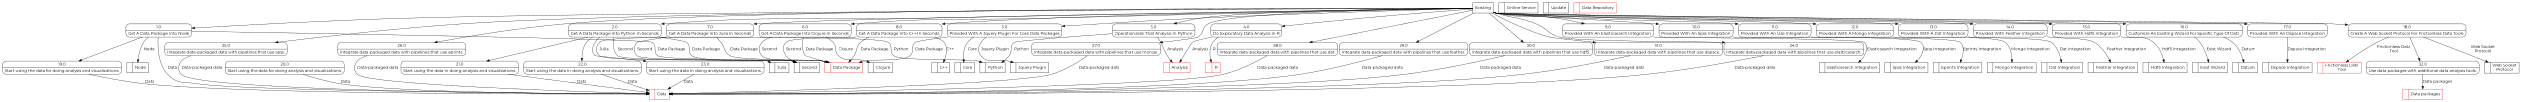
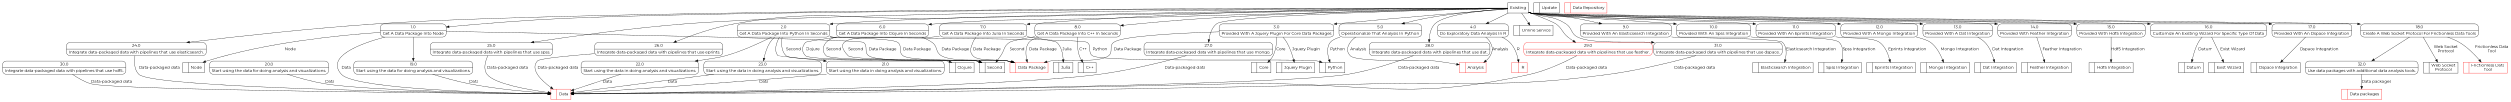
(1505, 27) -> (1525, 18)
(1775, 34) -> (1796, 34)
(1404, 49) -> (1588, 49)
